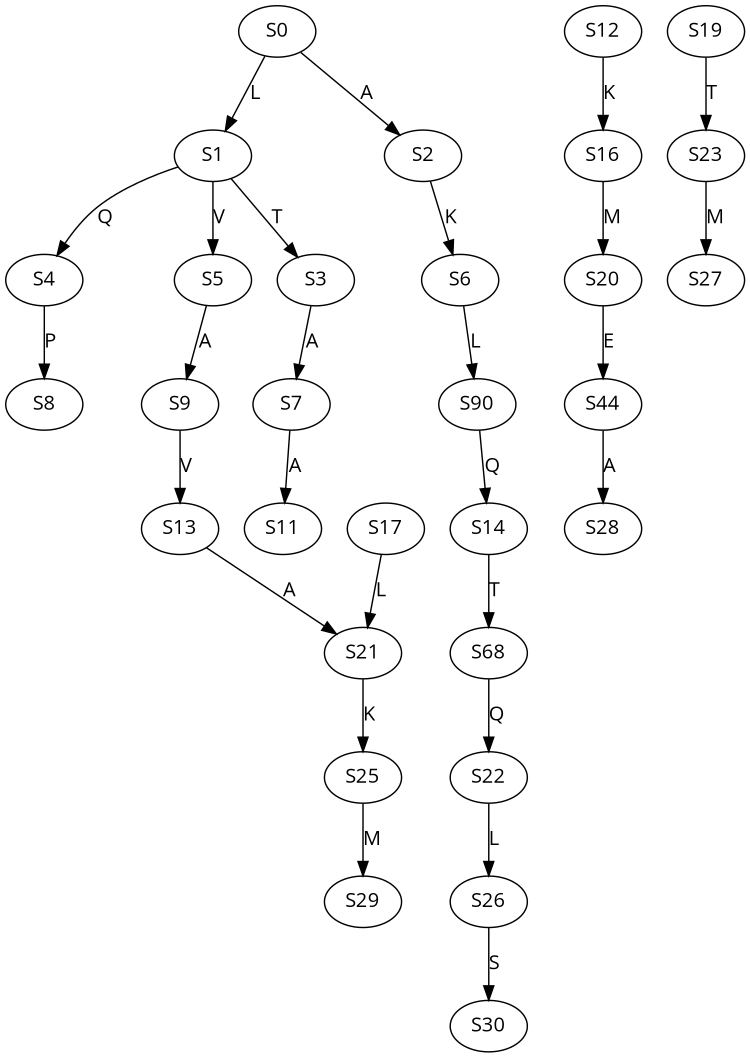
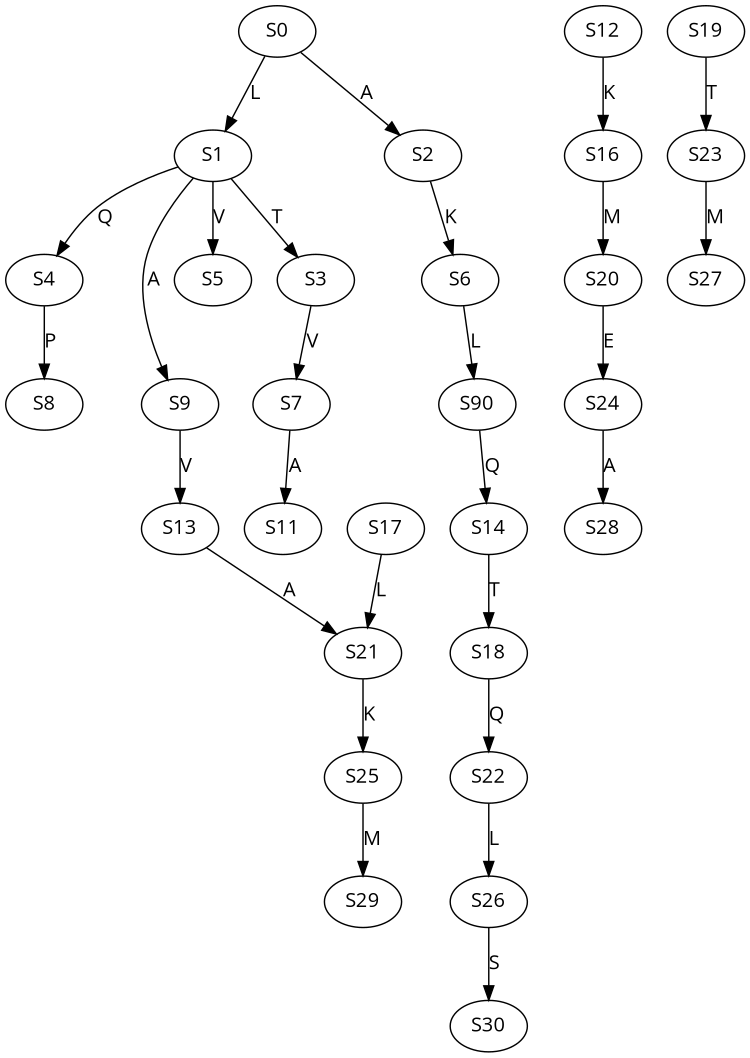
(198, 335) -> (144, 267)
(313, 342) -> (313, 342)
(603, 404) -> (603, 404)
(489, 653) -> (489, 653)
